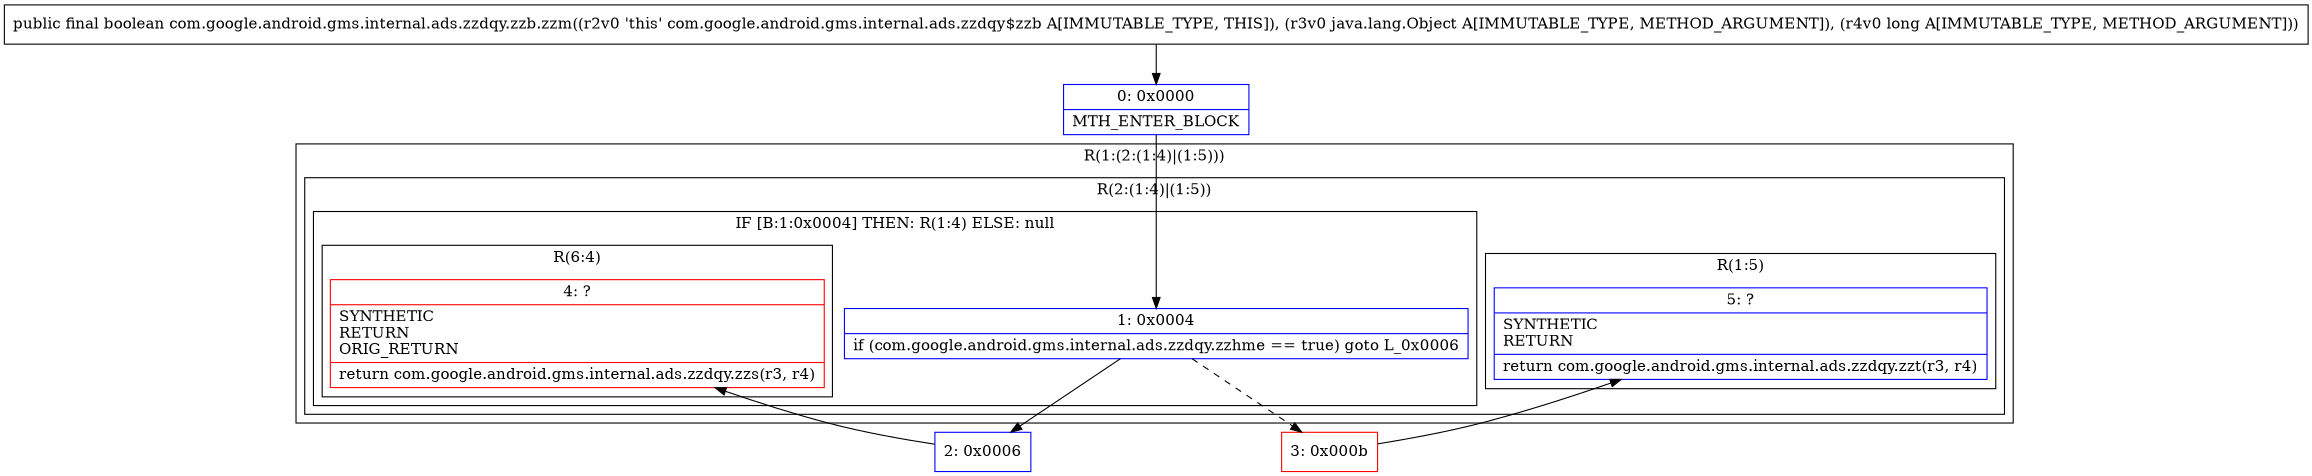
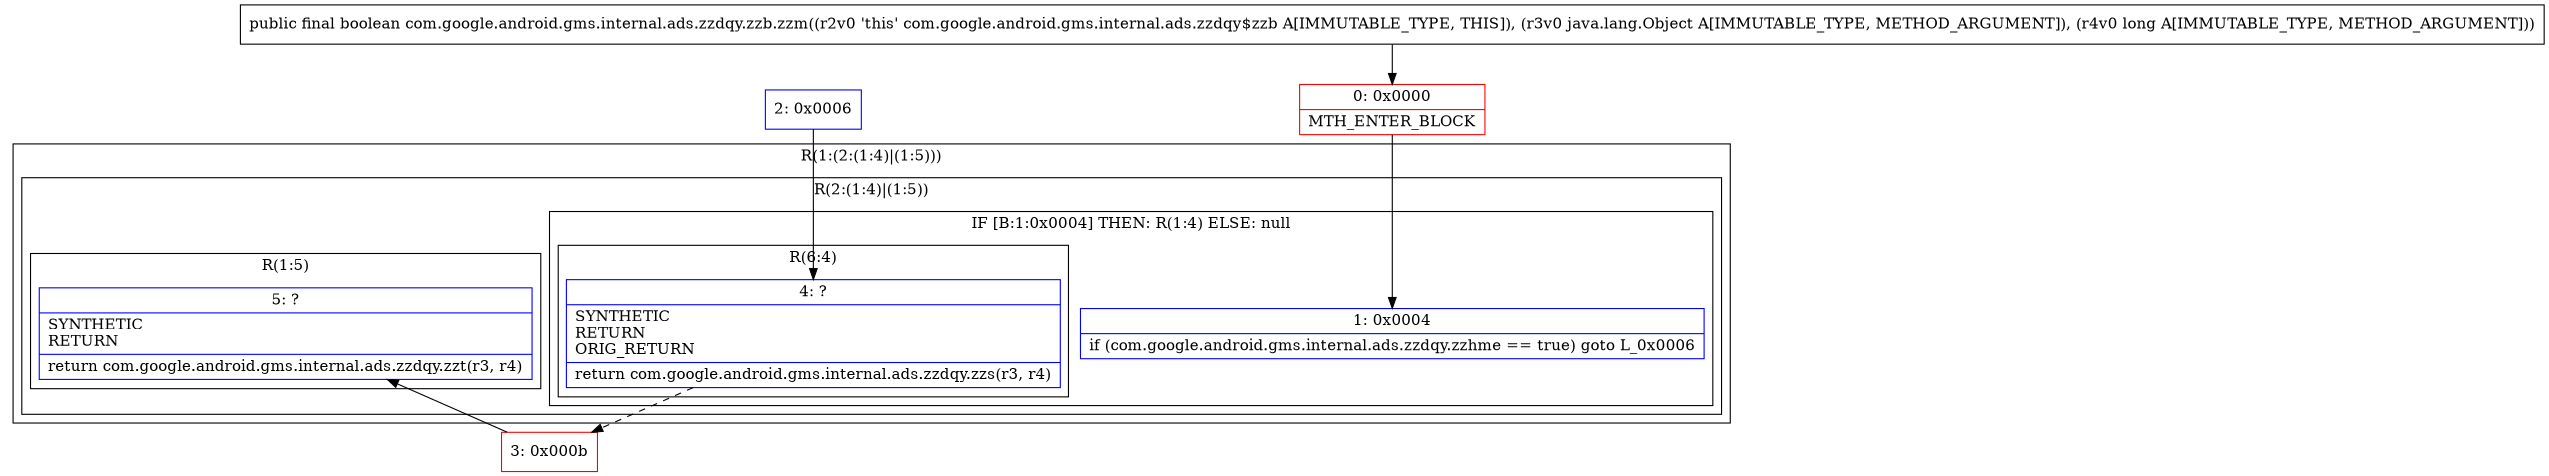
(1156, 110) -> (1392, 110)
(577, 334) -> (813, 334)
(1070, 392) -> none
(1242, 392) -> (647, 408)
